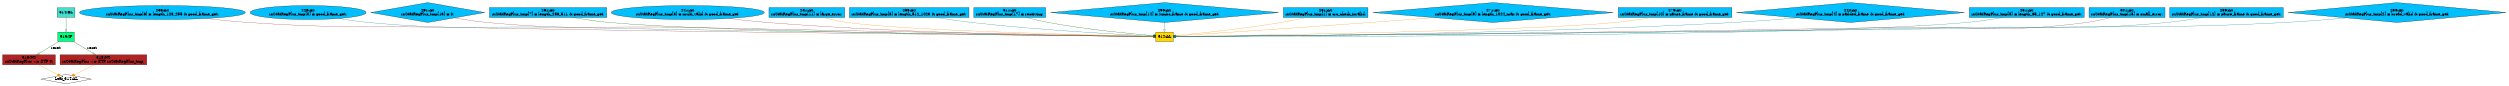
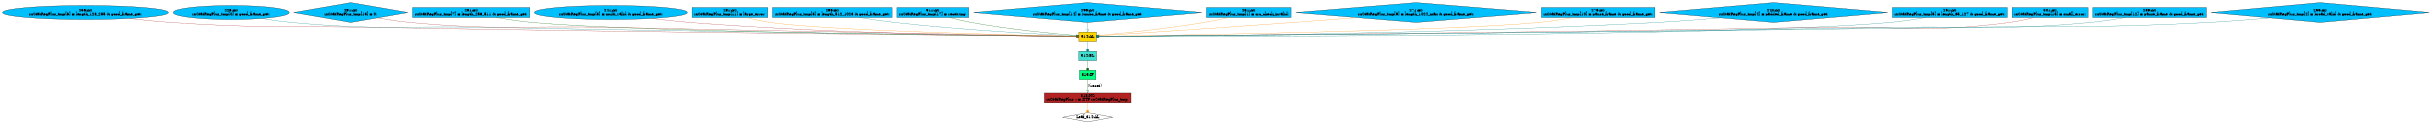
(66, 23) -> (1088, 64)
(1089, 29) -> (1013, 29)
none -> (1088, 45)
(92, 48) -> (1095, 86)
(29, 60) -> none
